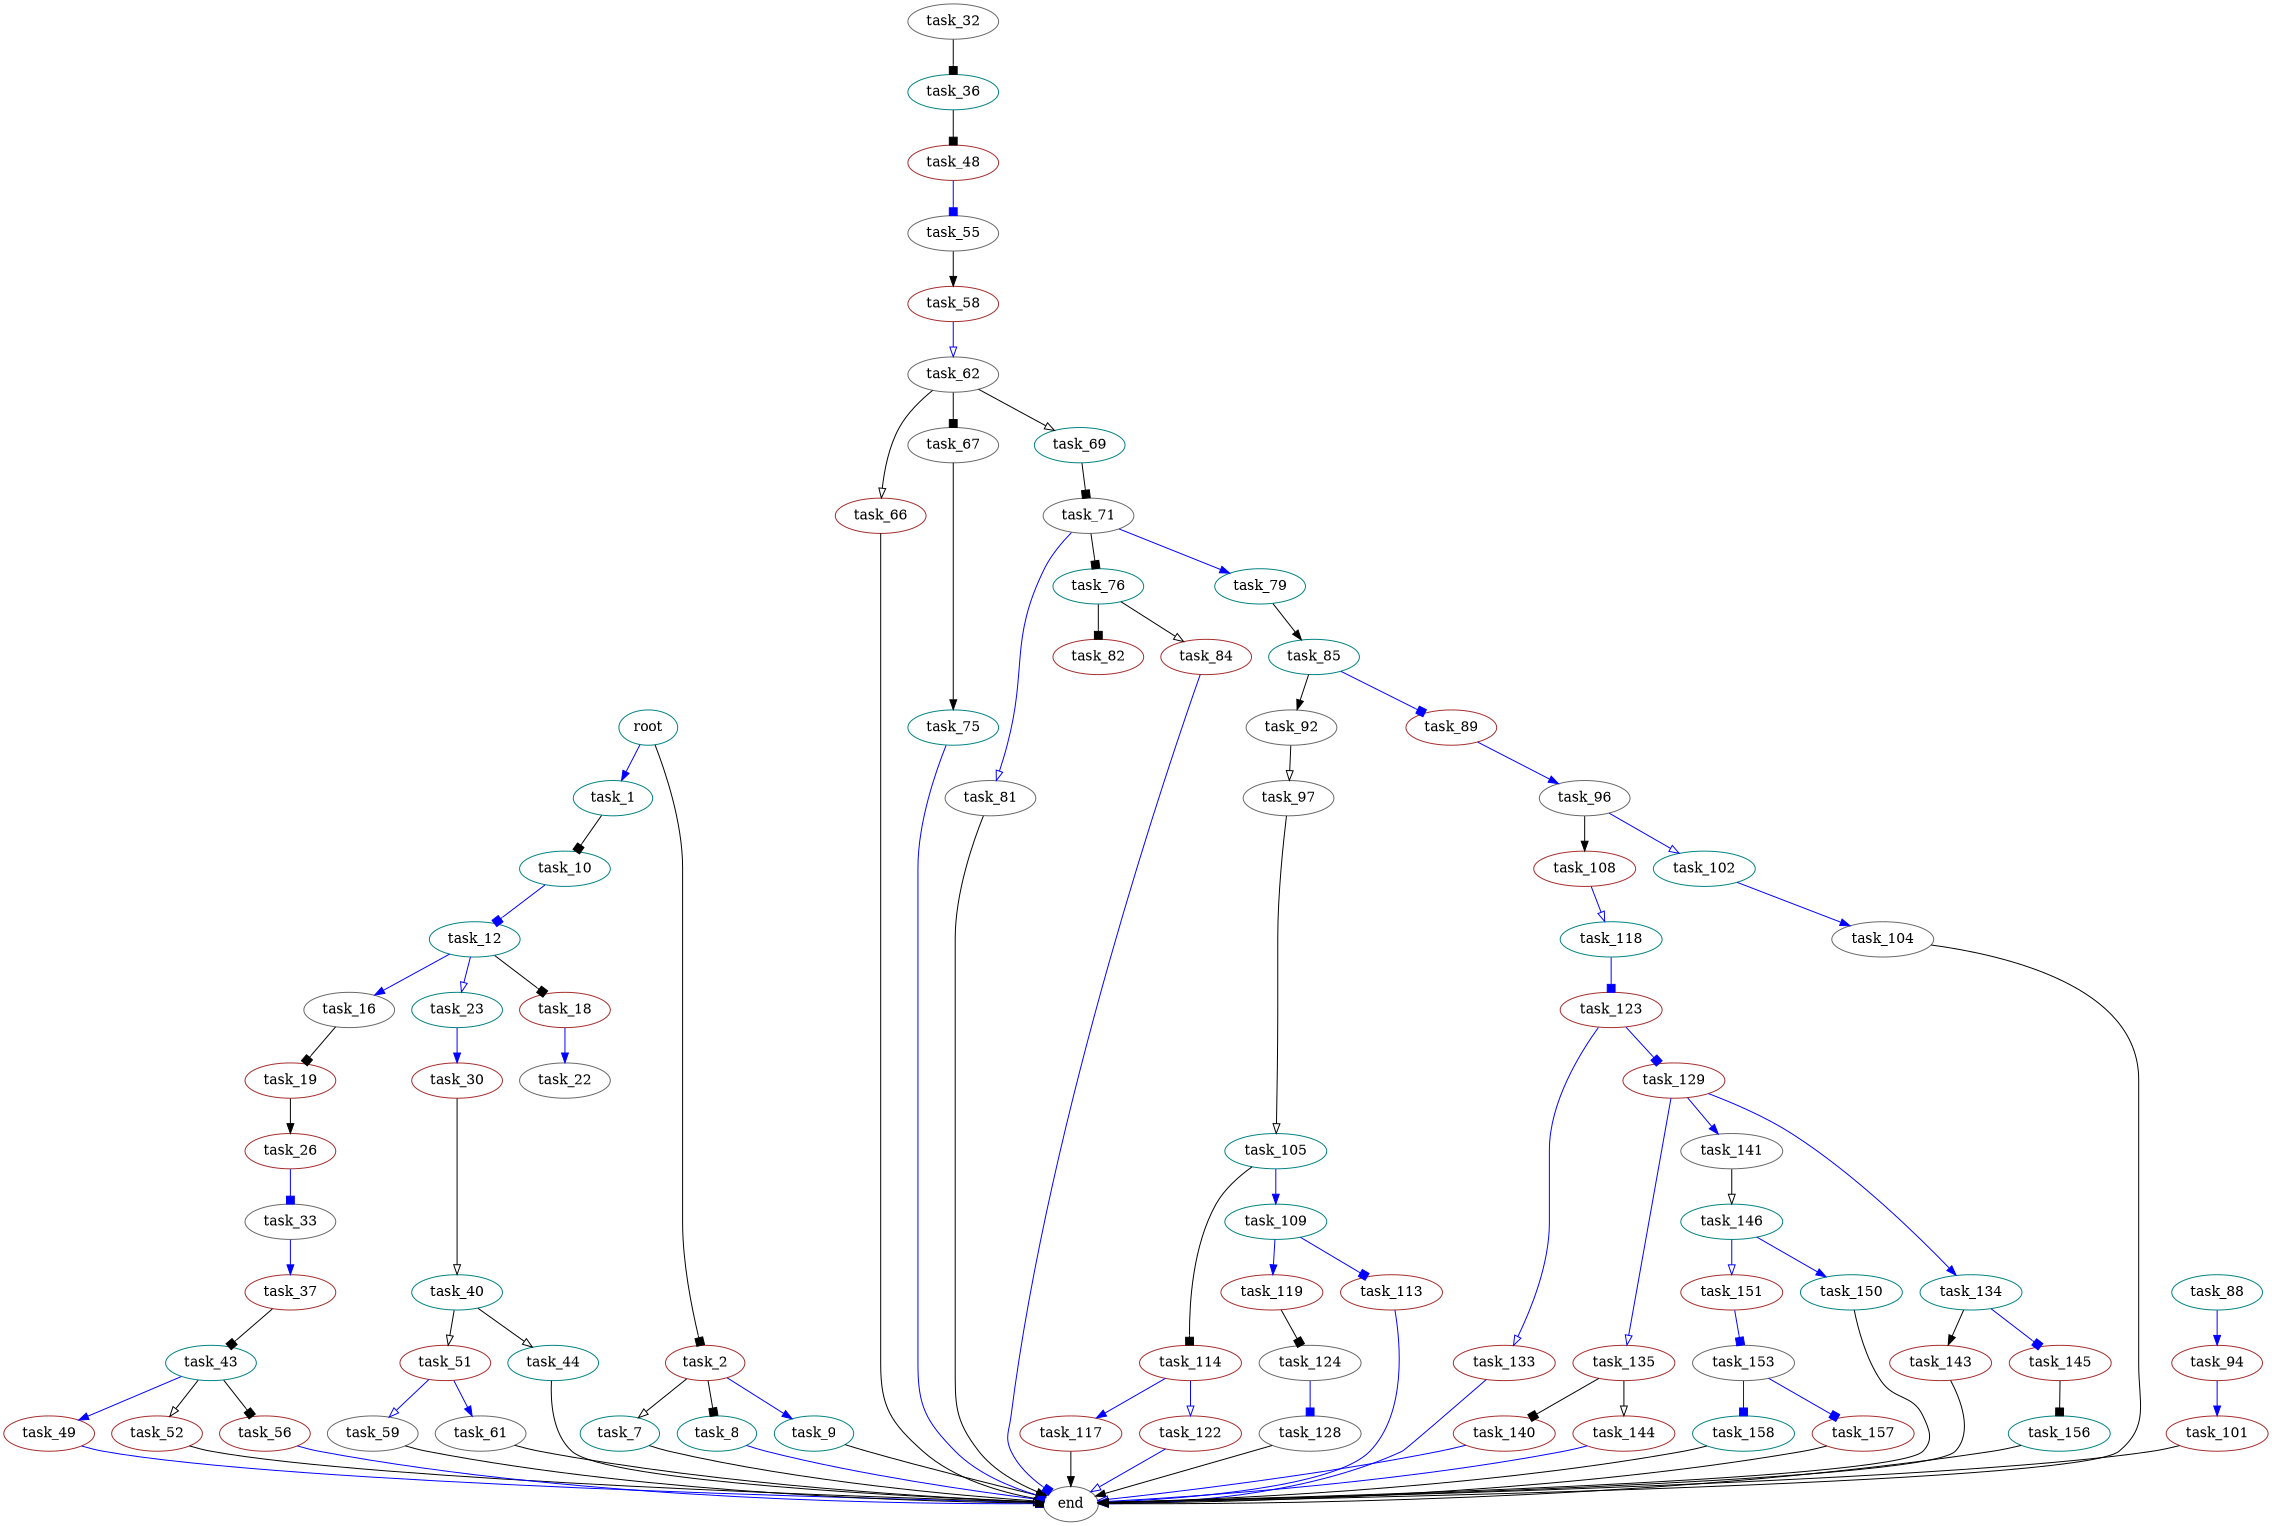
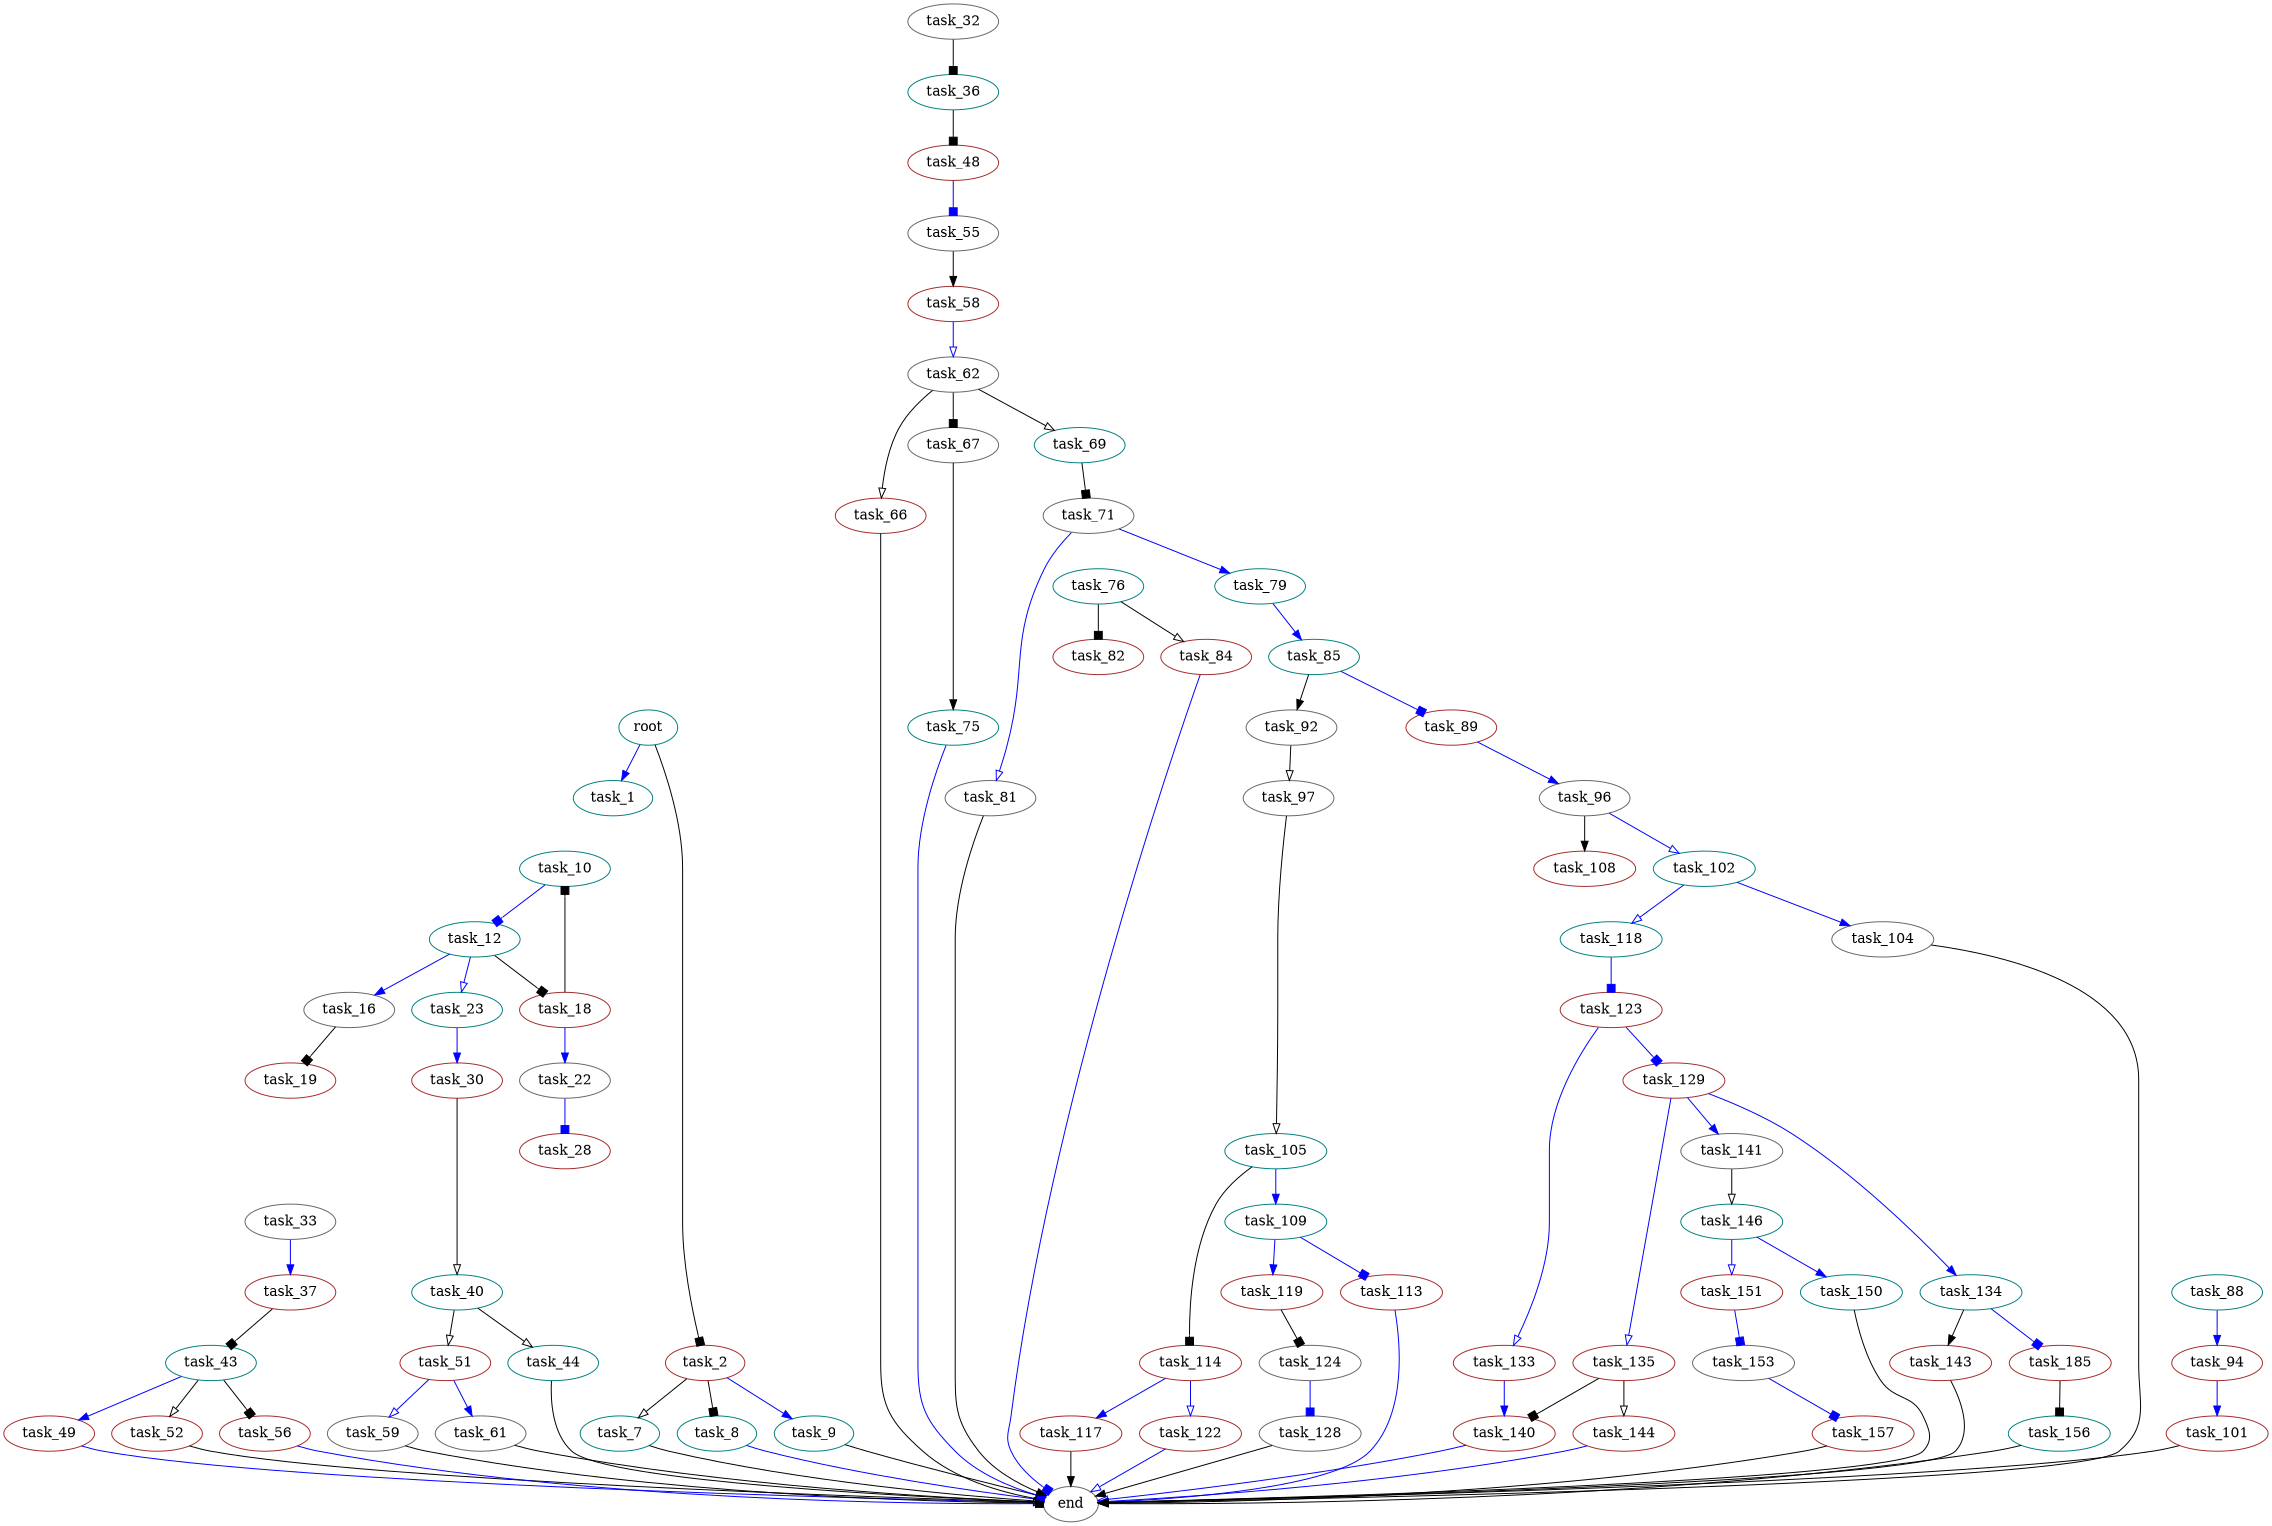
(1093, 546) -> none
(1284, 618) -> (1284, 618)
(592, 829) -> (565, 944)
(1596, 899) -> (1662, 901)
(290, 1151) -> none
none -> (565, 1151)
(2060, 1363) -> (2060, 1363)
(1744, 1434) -> none
(1400, 1452) -> (1504, 1393)
